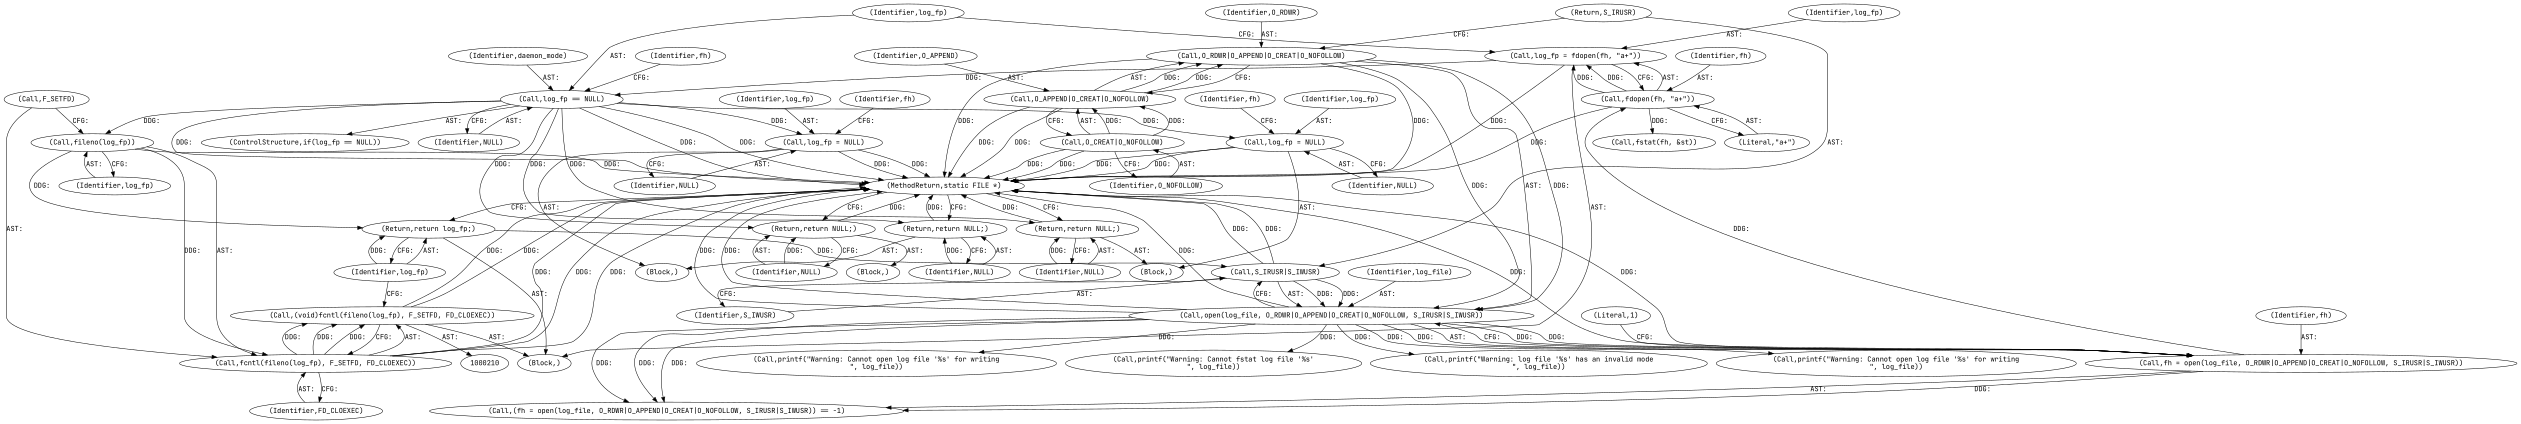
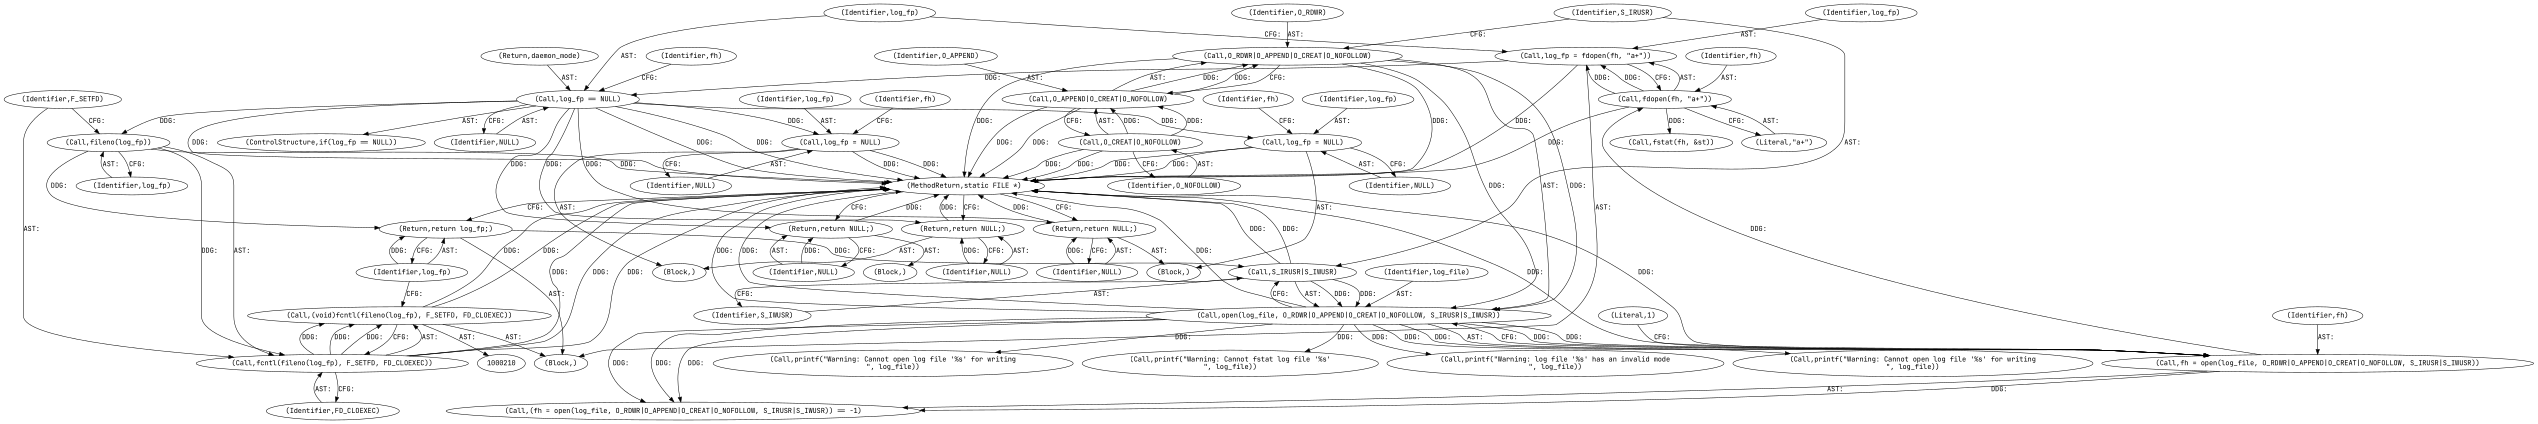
(1603, 13) -> (1613, 13)
(518, 56) -> (540, 56)
(47, 99) -> (63, 99)
